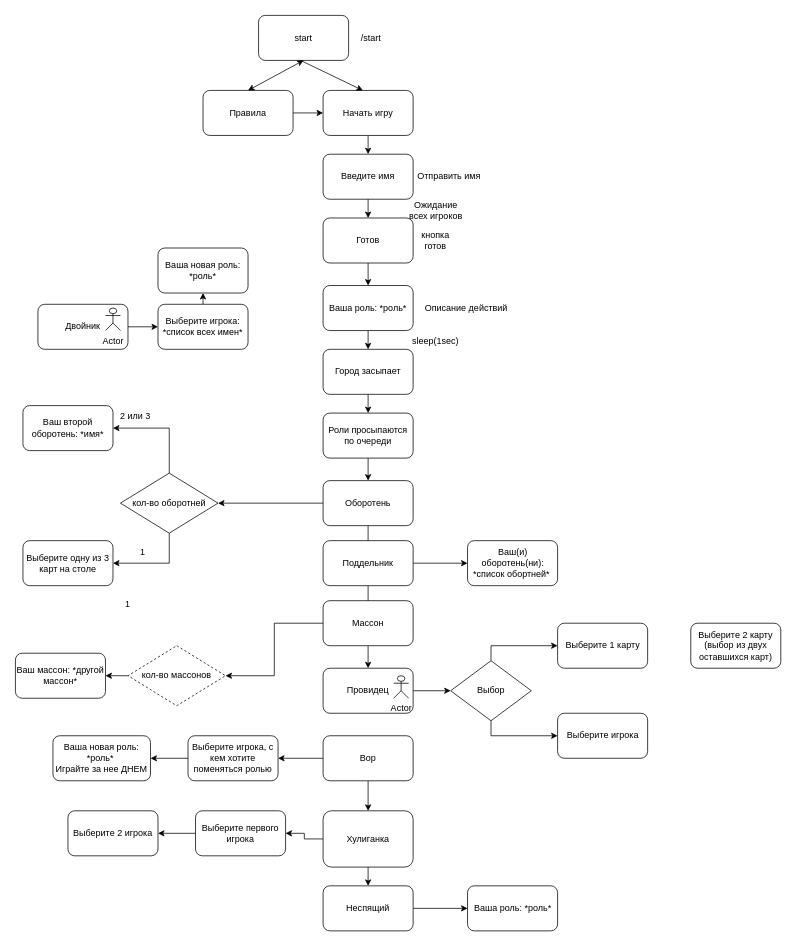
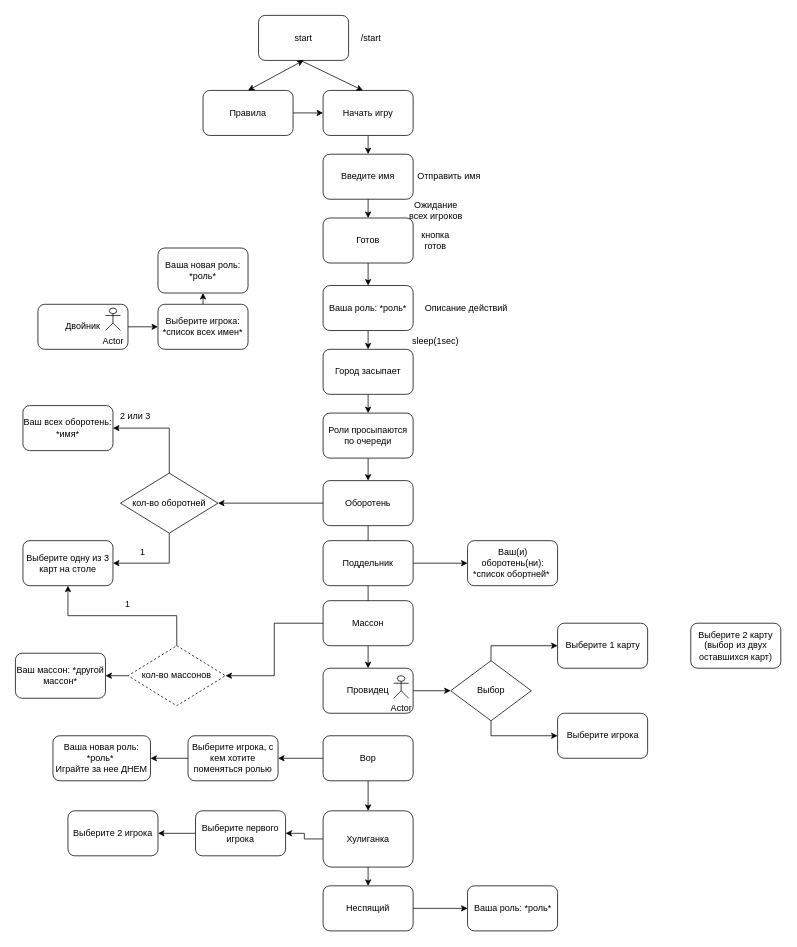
(68, 428) -> (68, 428)
none -> (136, 615)
